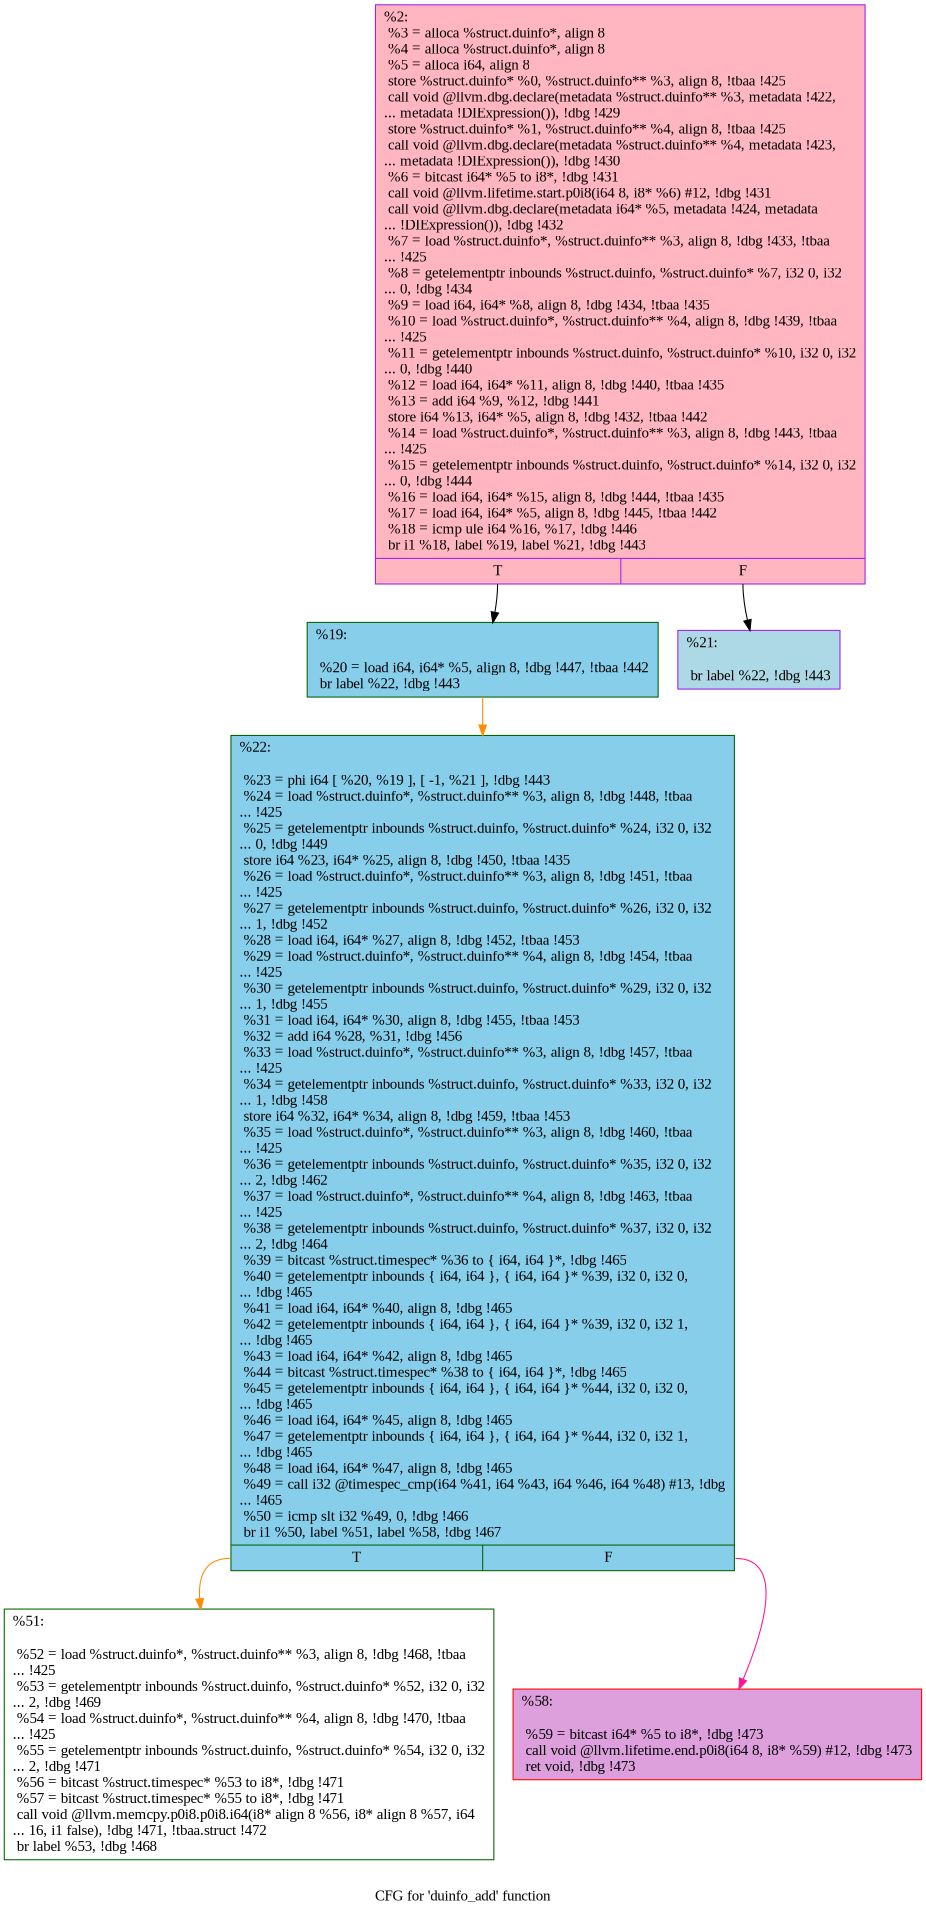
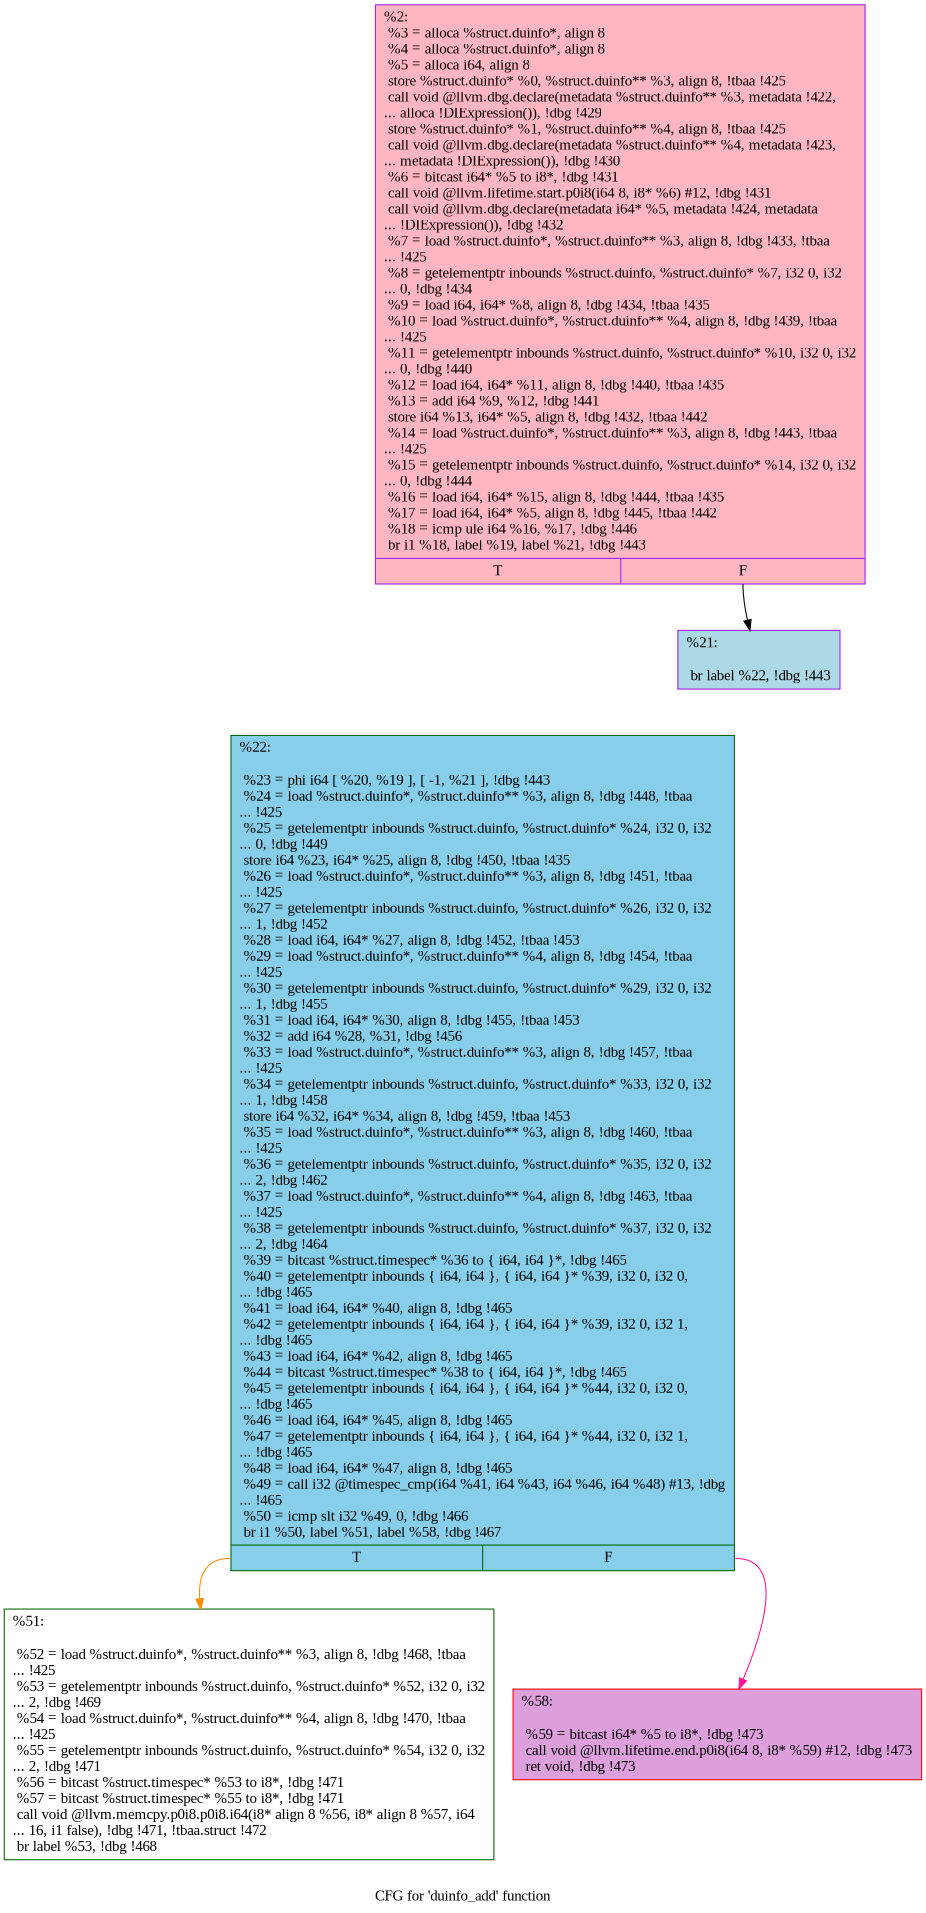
(502, 113) -> (493, 113)
(483, 660) -> none
